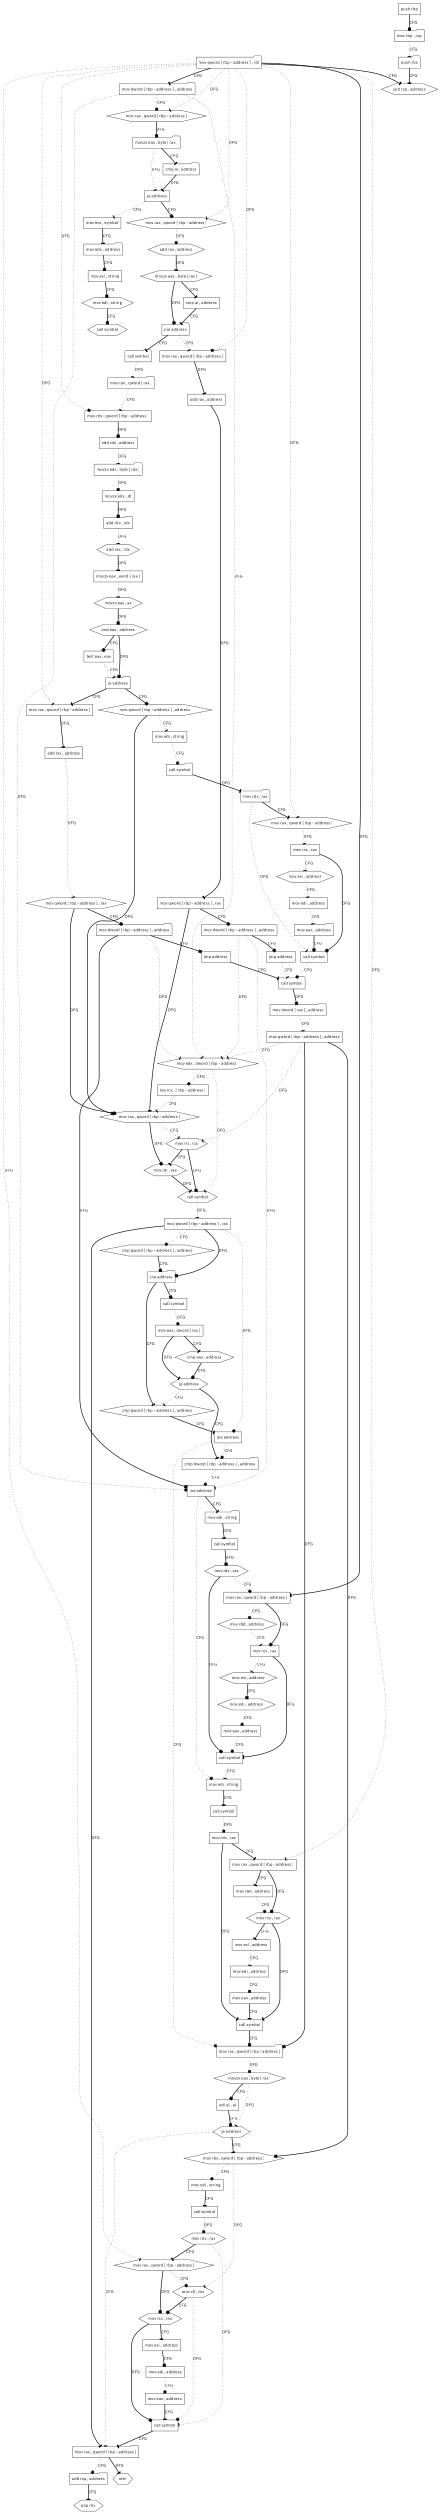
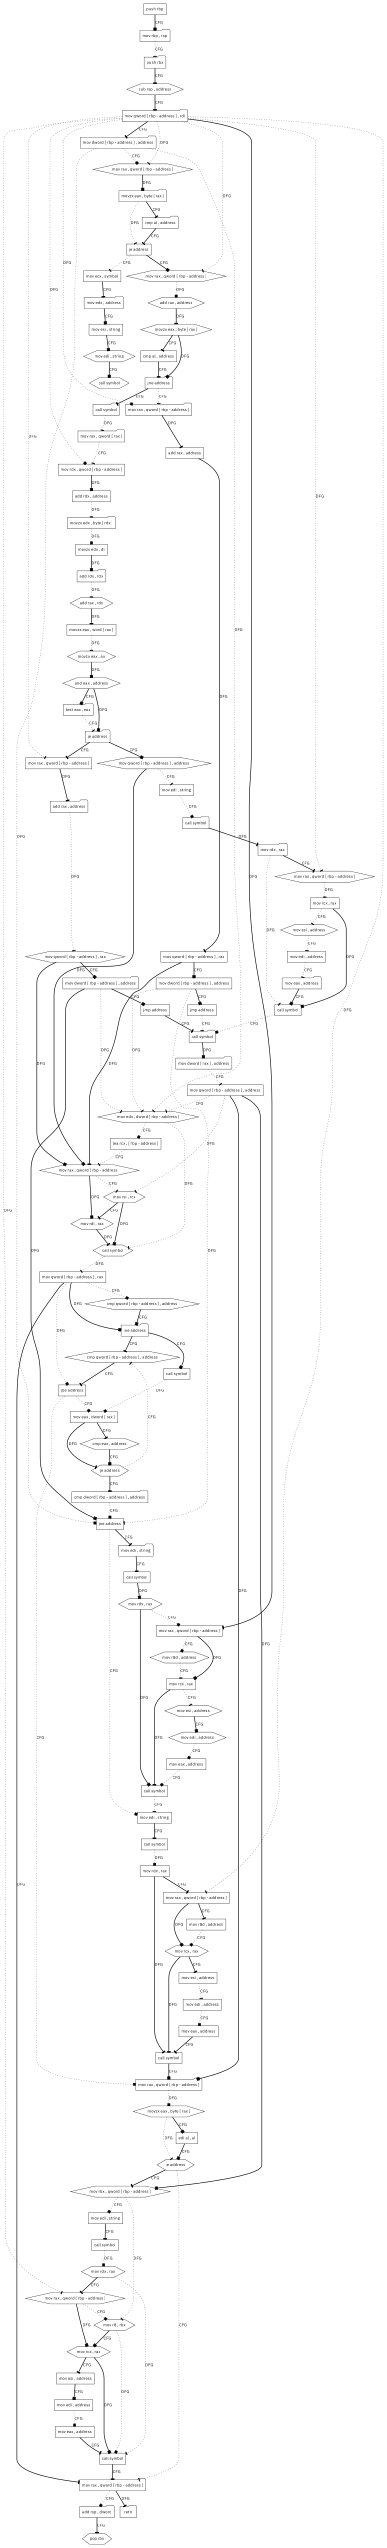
(339, 68) -> (155, 102)
(225, 1449) -> (82, 1403)
(88, 2479) -> (97, 2512)
(123, 2479) -> (128, 2512)
